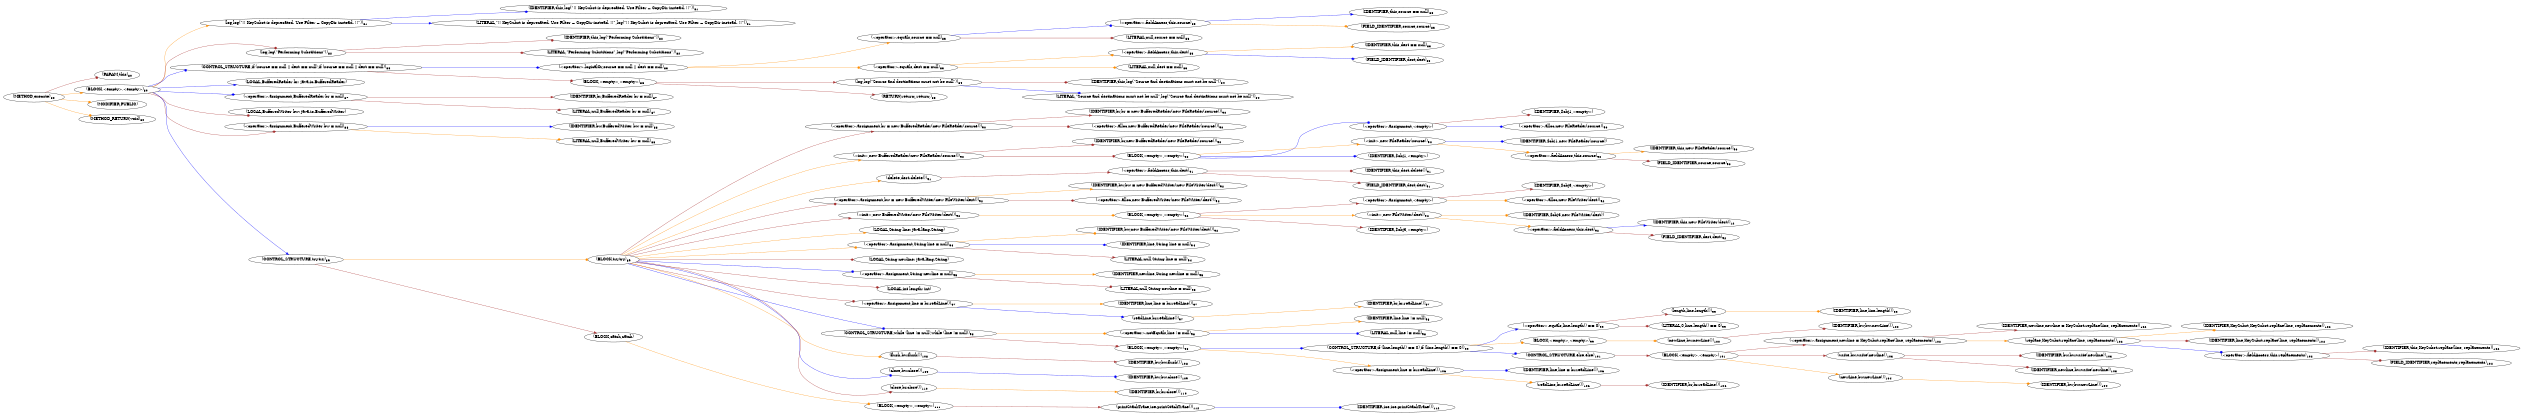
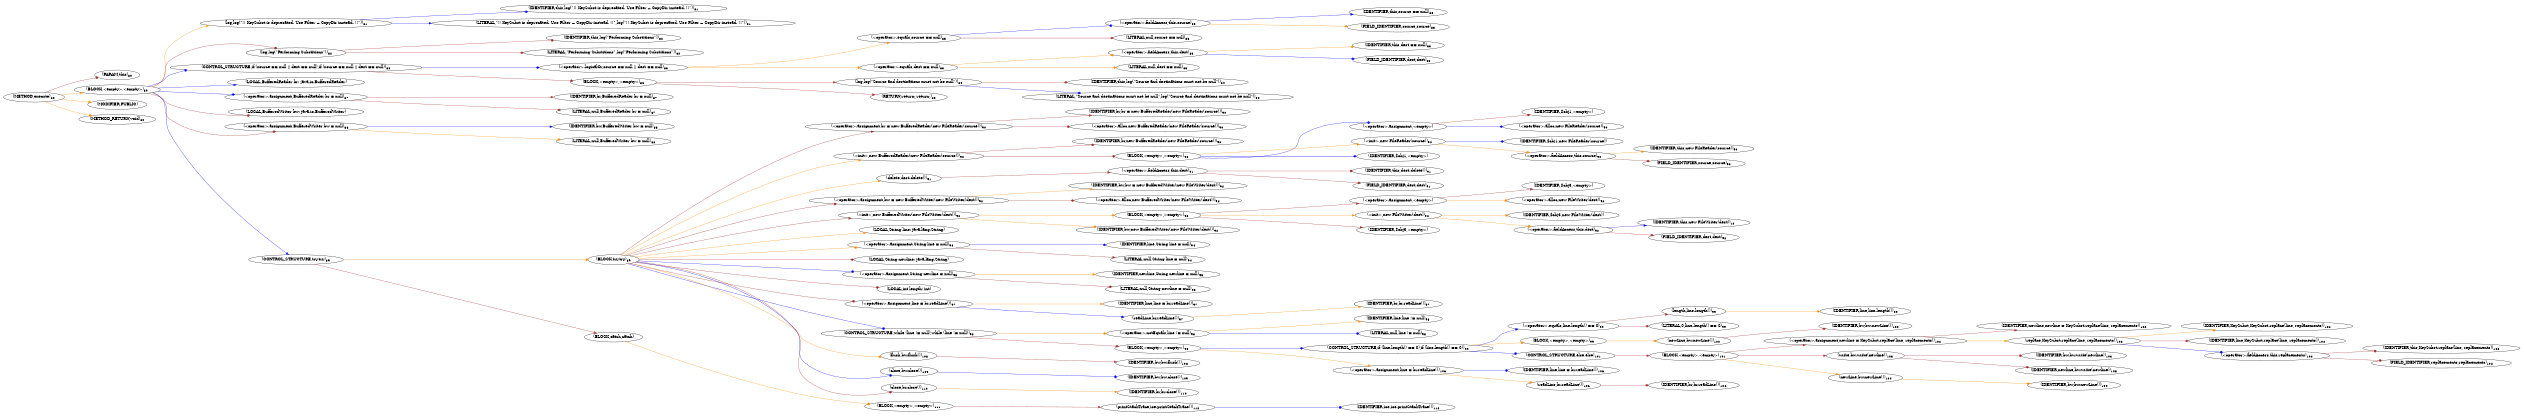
(1025, 237) -> (1027, 223)
(1033, 282) -> (1033, 282)
